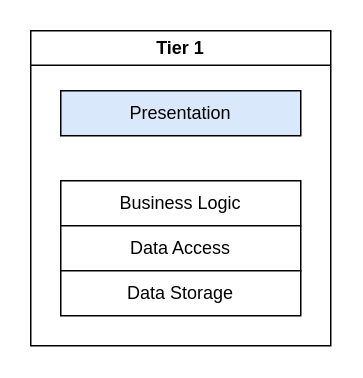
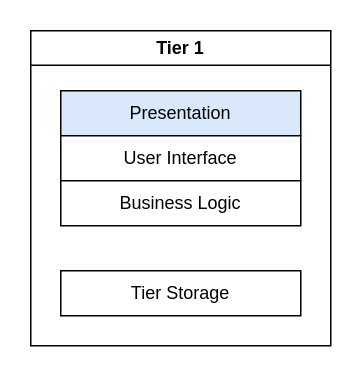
none -> (181, 158)
(181, 248) -> none
(181, 293) -> (181, 293)
